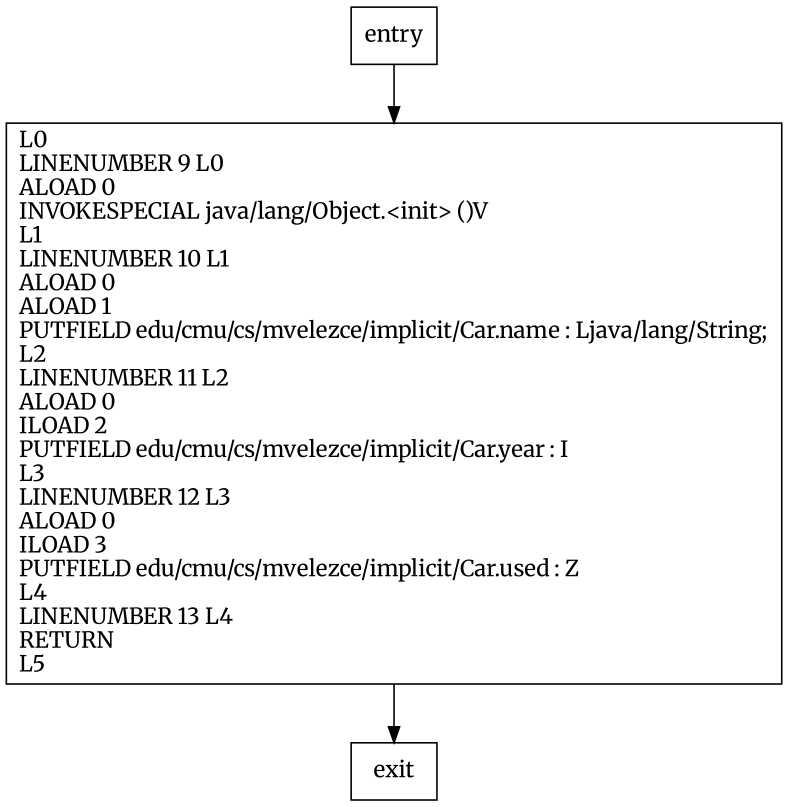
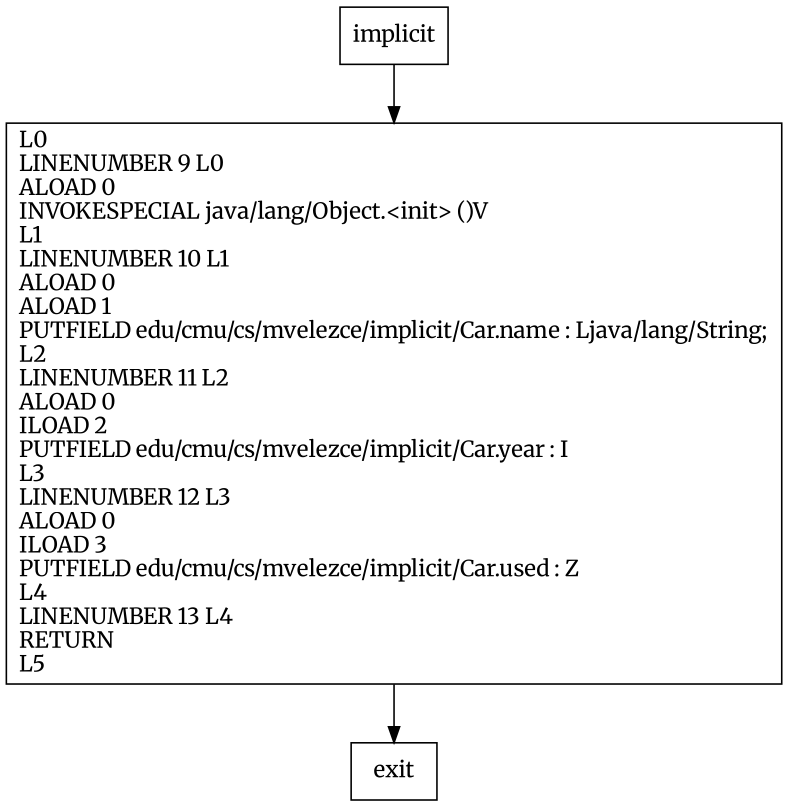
(394, 36) -> (394, 36)
